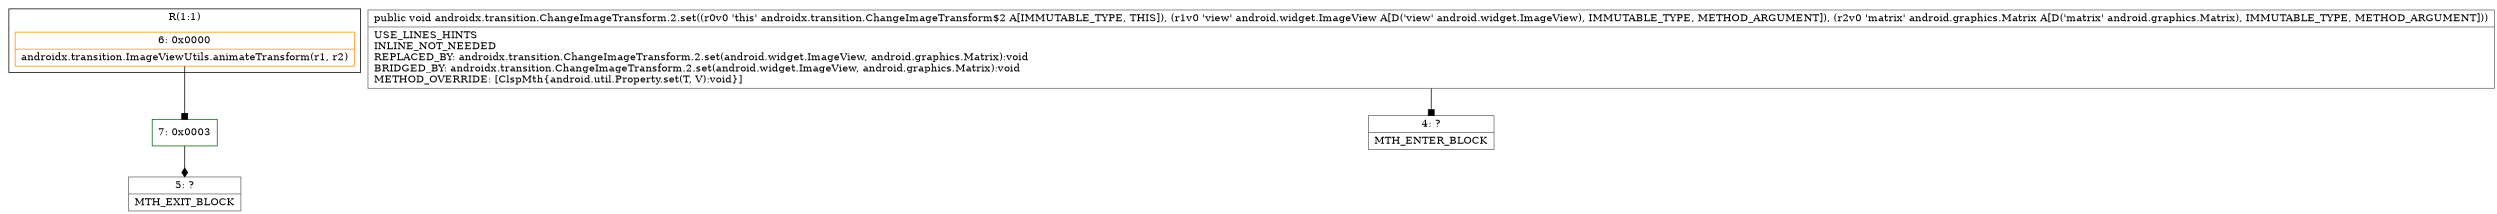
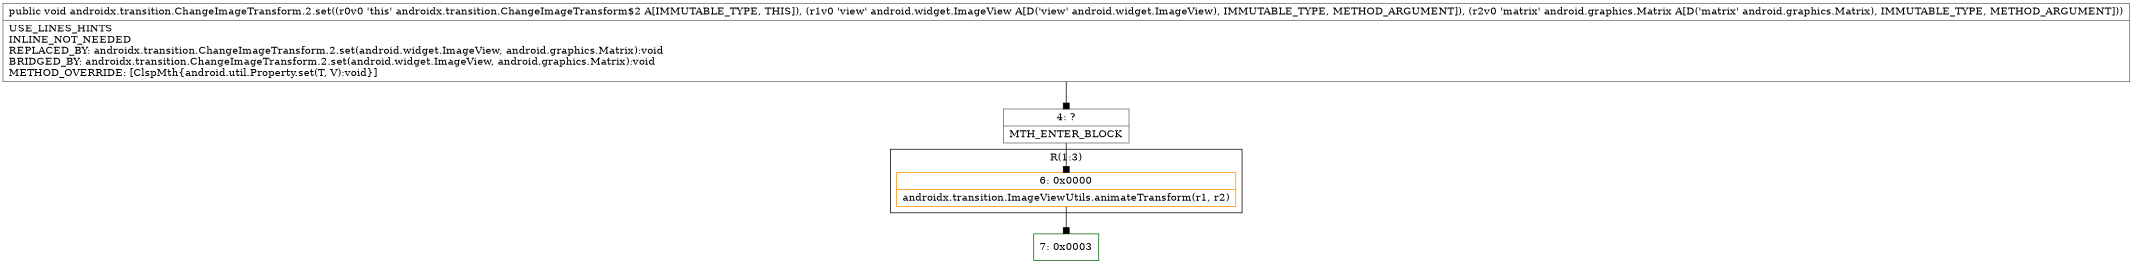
(185, 17) -> (1066, 158)
none -> (1066, 154)
(185, 194) -> none
